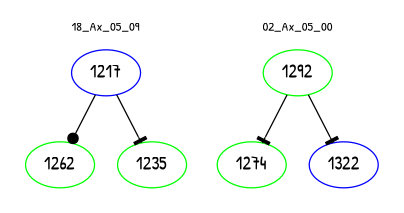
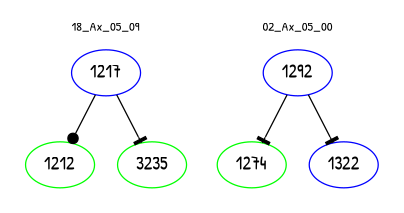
(298, 73) -> (298, 73)
(60, 165) -> (60, 165)
(152, 165) -> (152, 165)
